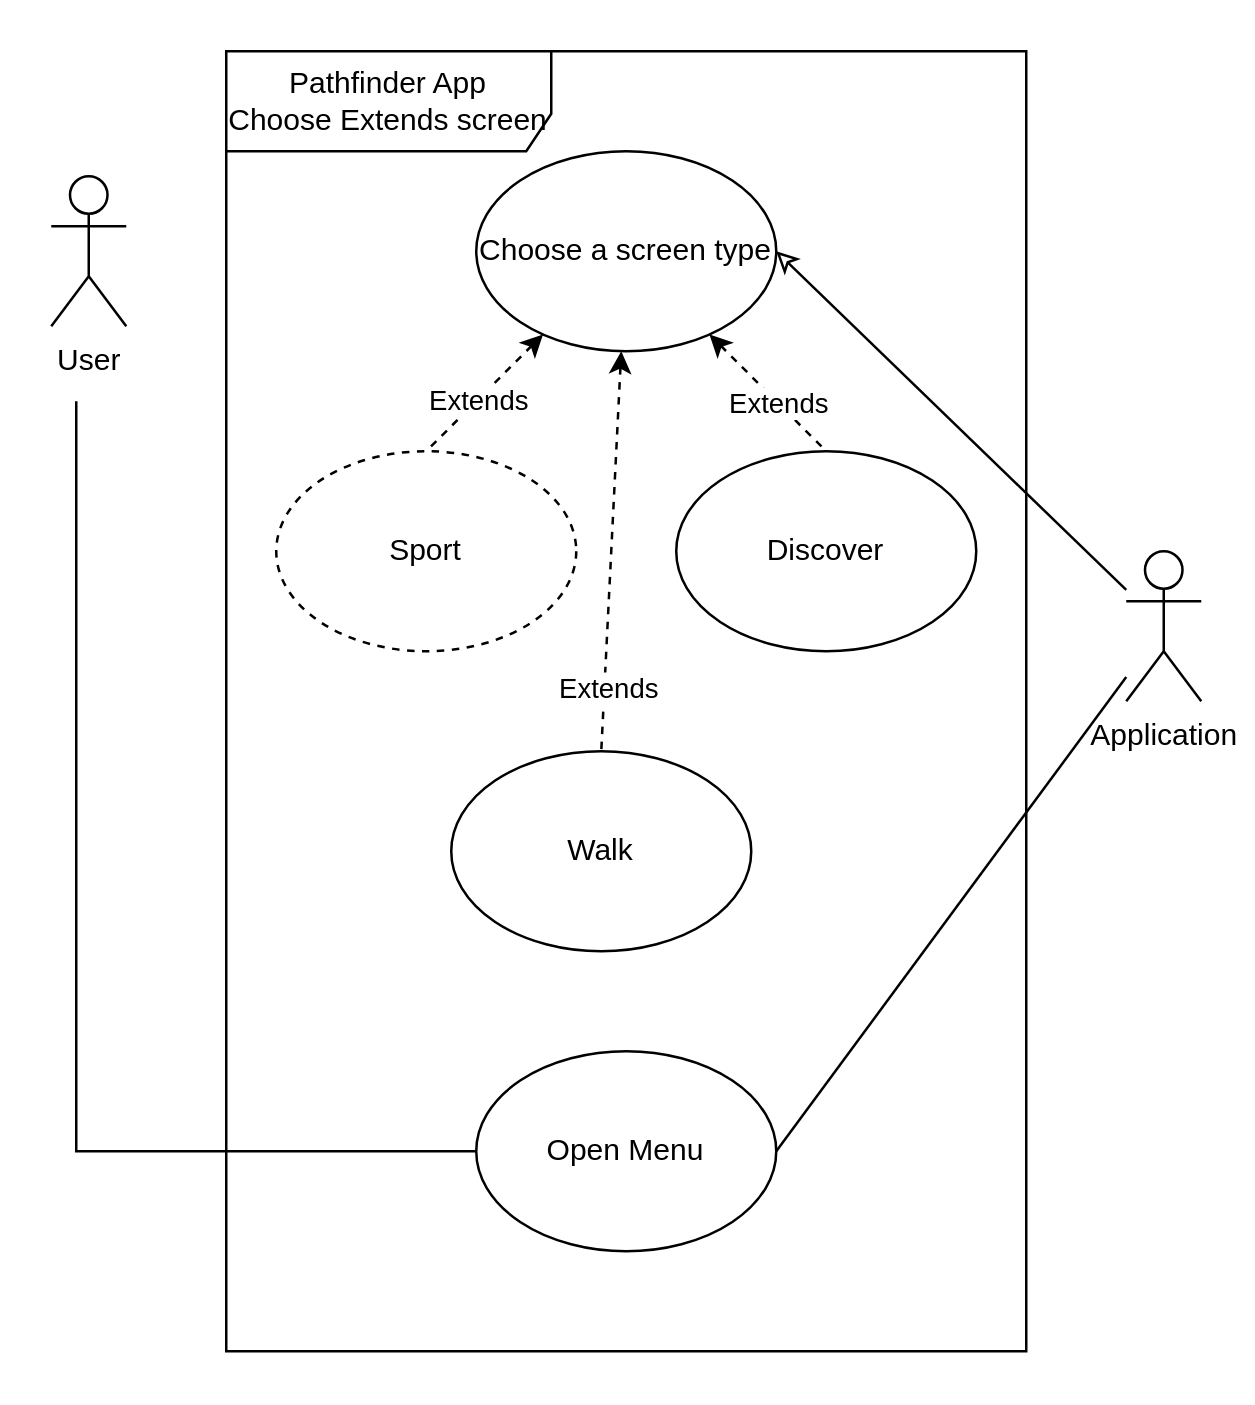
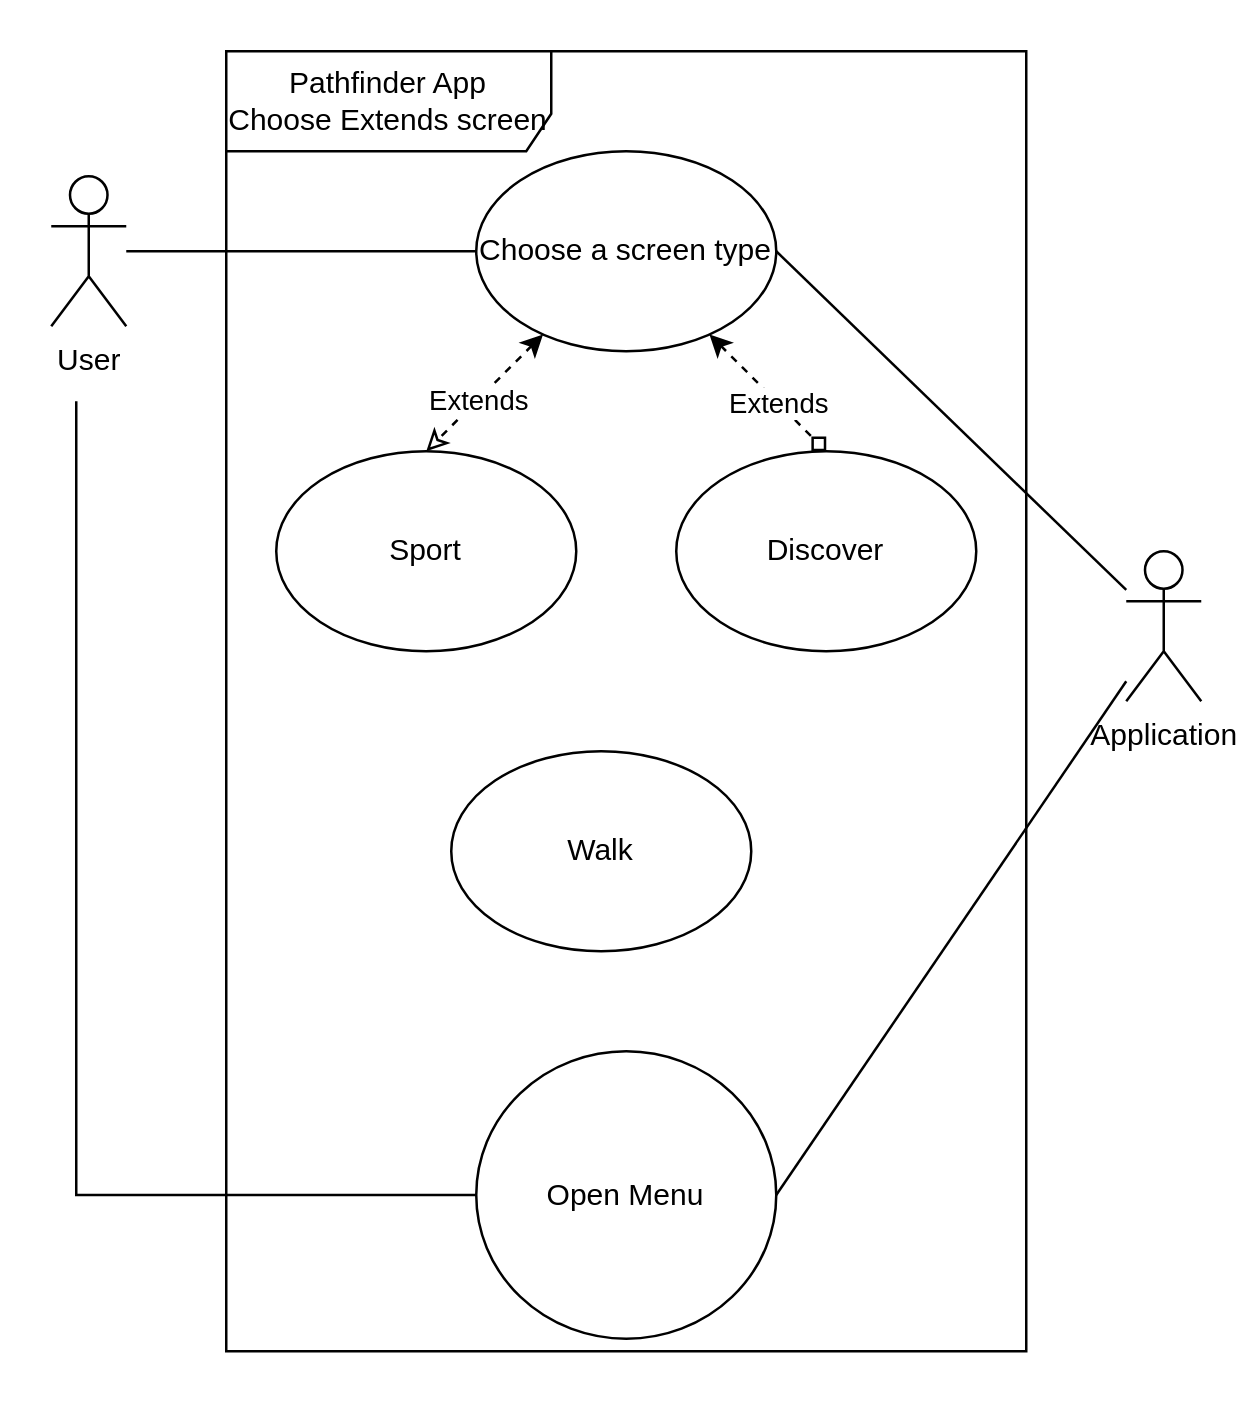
none -> (353, 251)
(789, 264) -> (784, 259)
(818, 443) -> (811, 436)
(433, 444) -> (439, 439)
(613, 520) -> none
(426, 551) -> (426, 551)
(626, 1151) -> (626, 1195)
